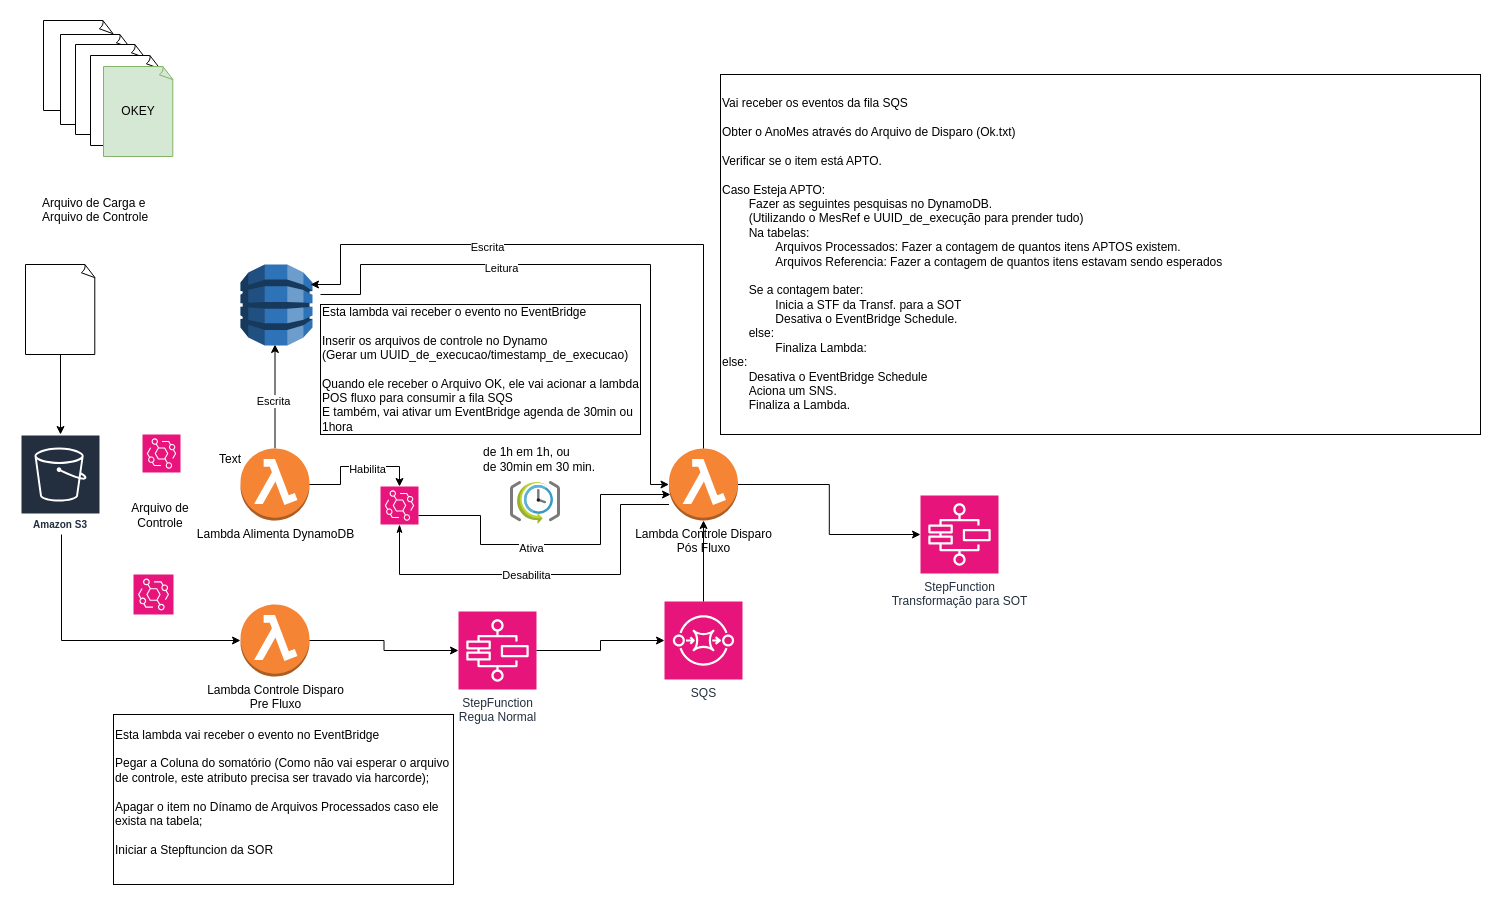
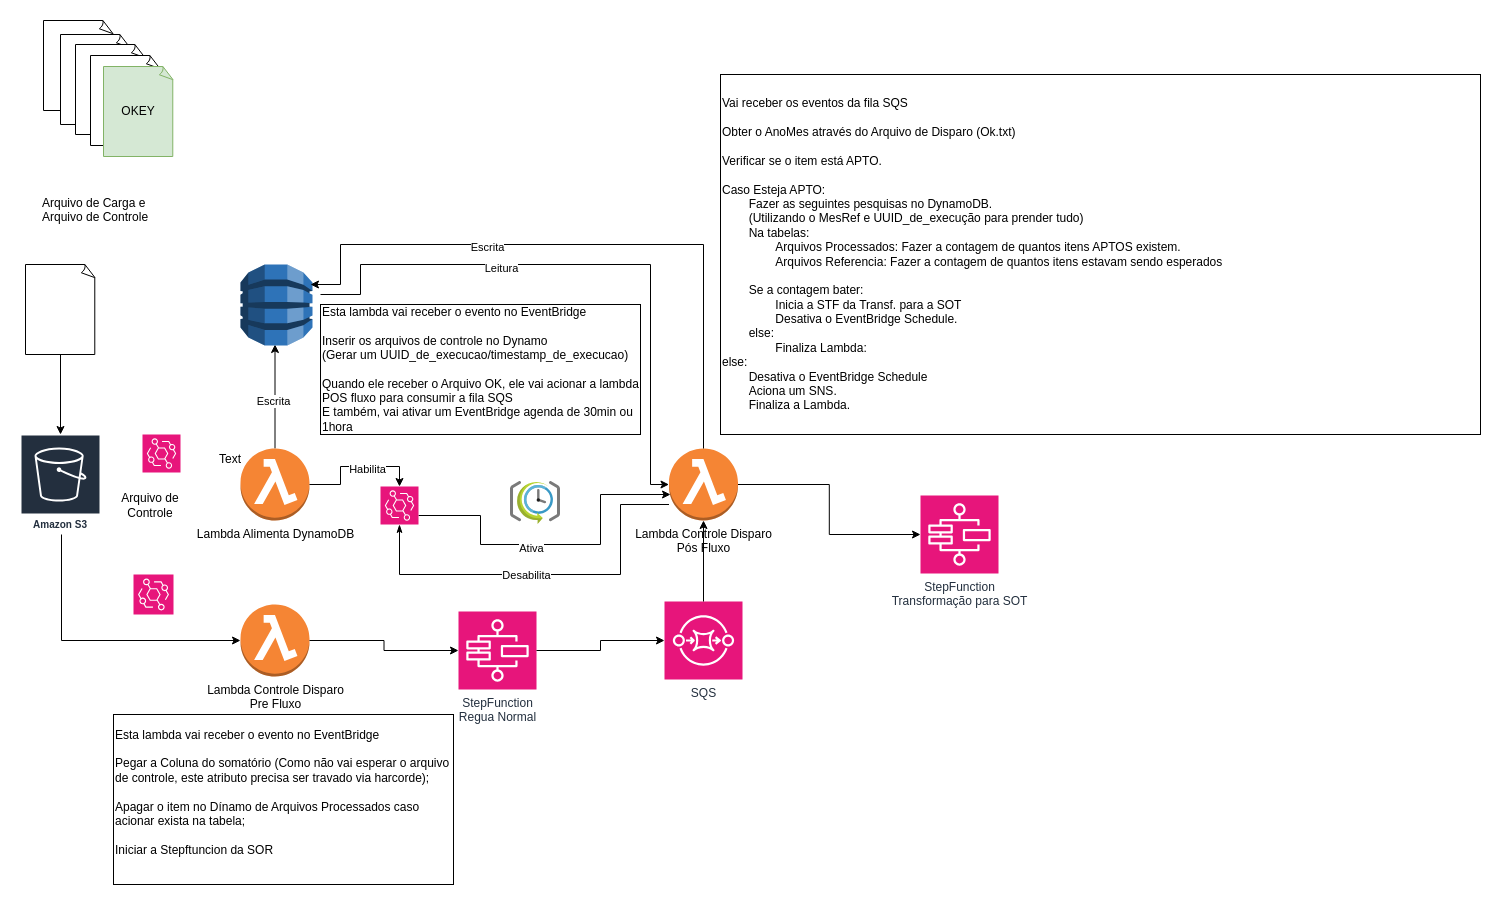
(575, 460) -> none
(161, 516) -> (151, 506)
(285, 800) -> (285, 800)
